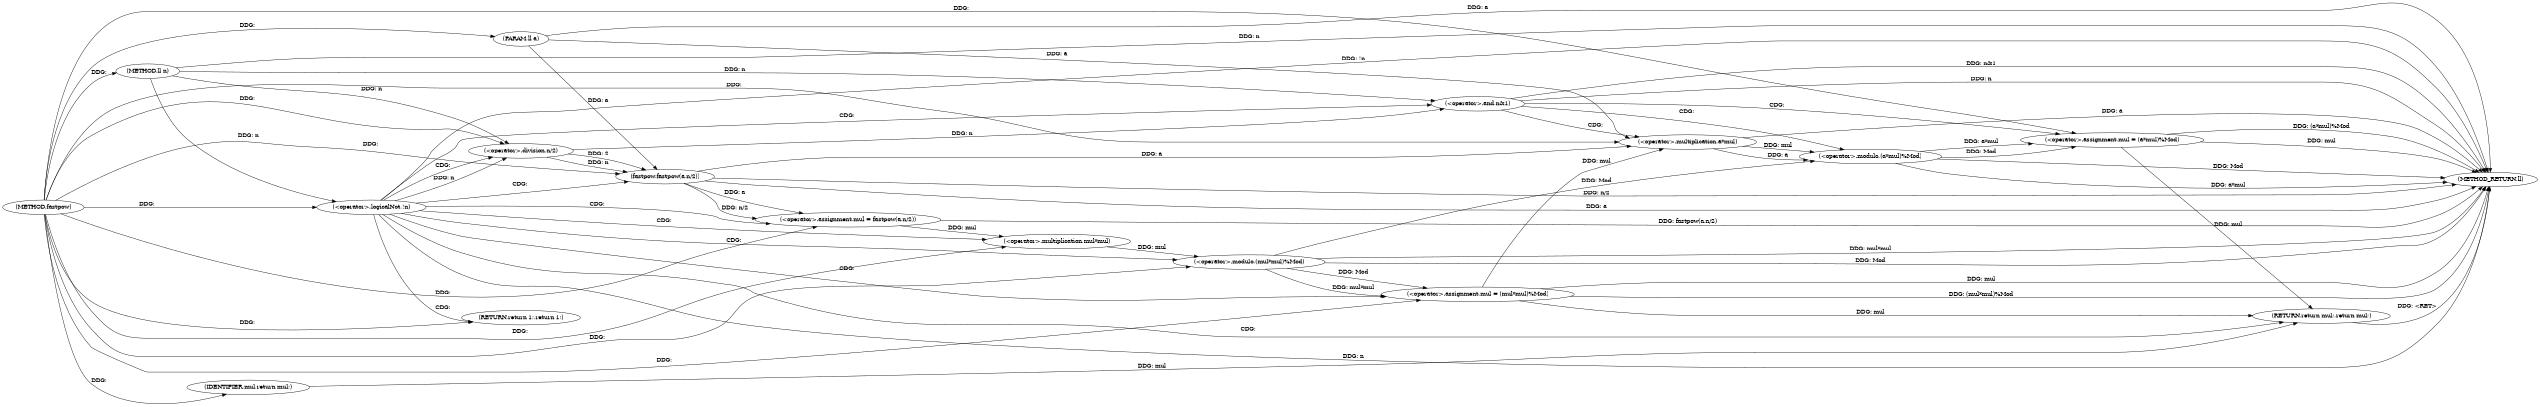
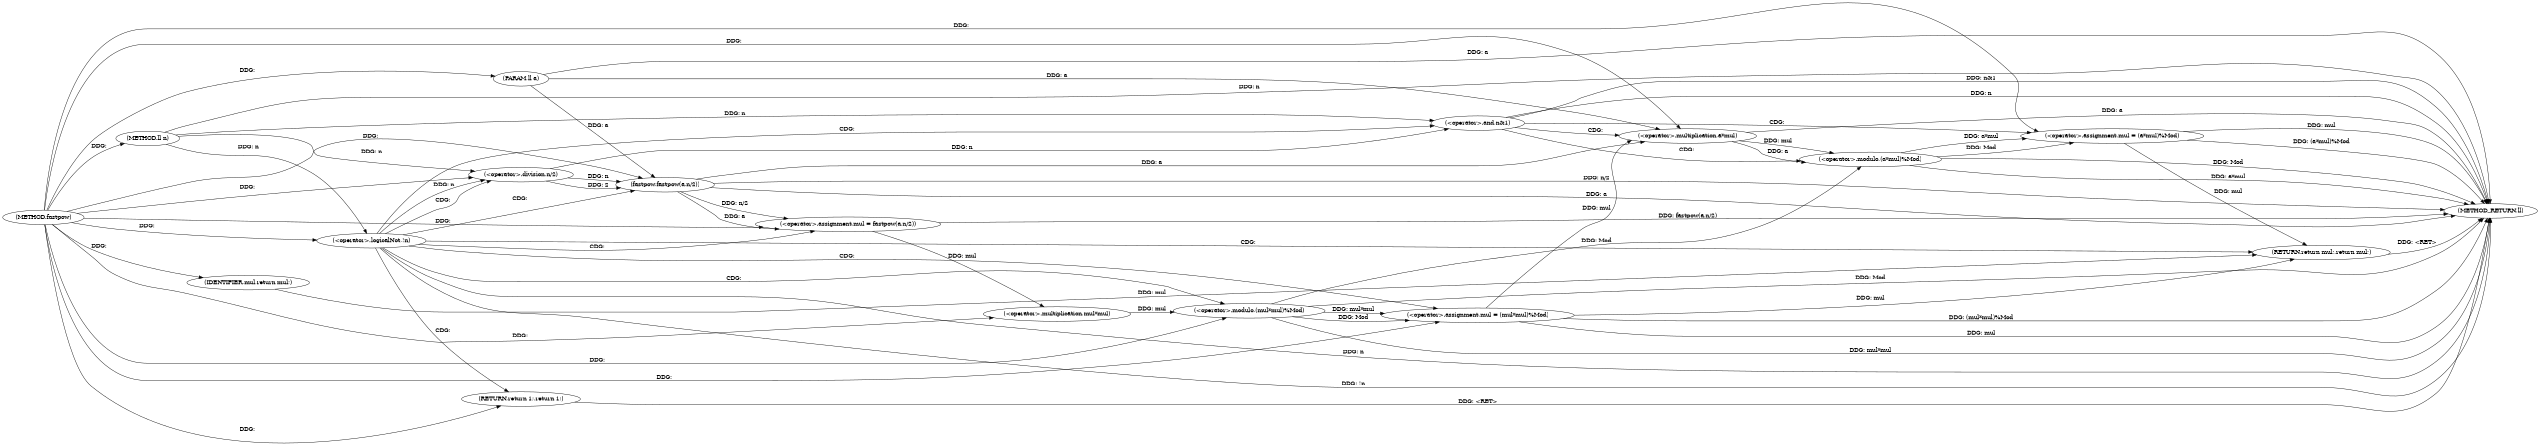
(701, 228) -> none
none -> (1598, 405)
